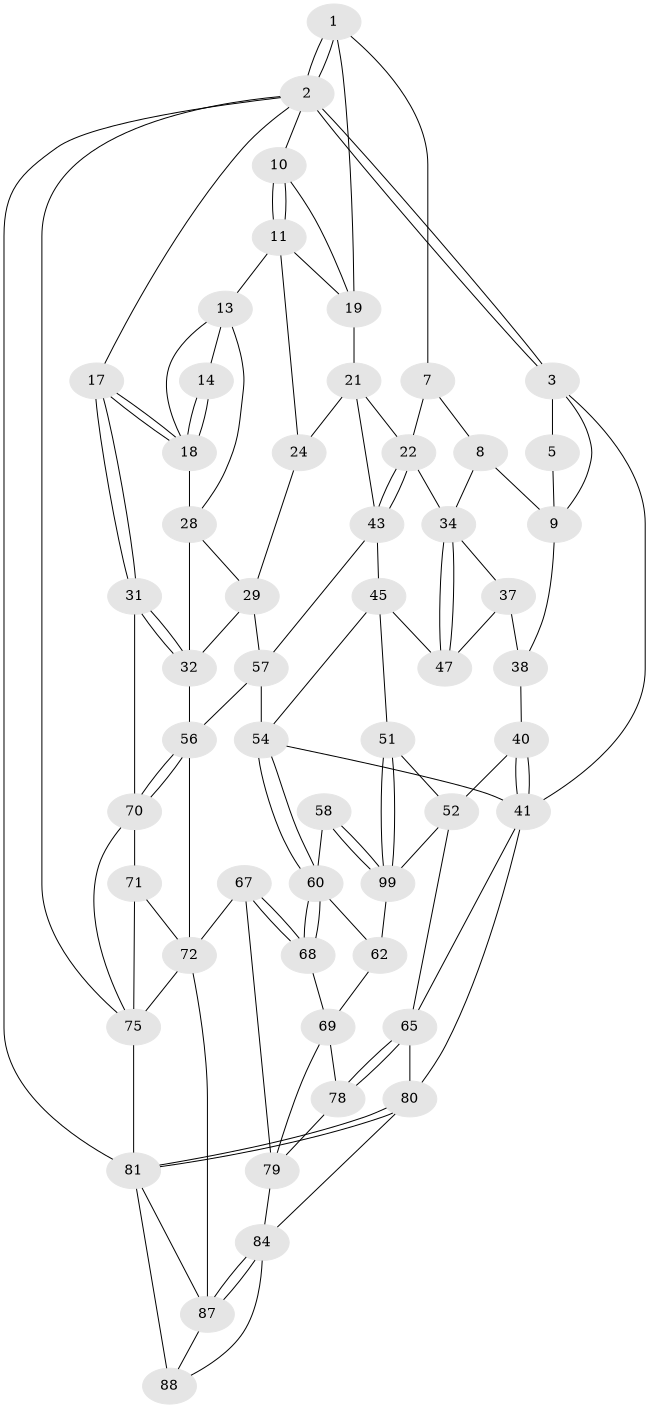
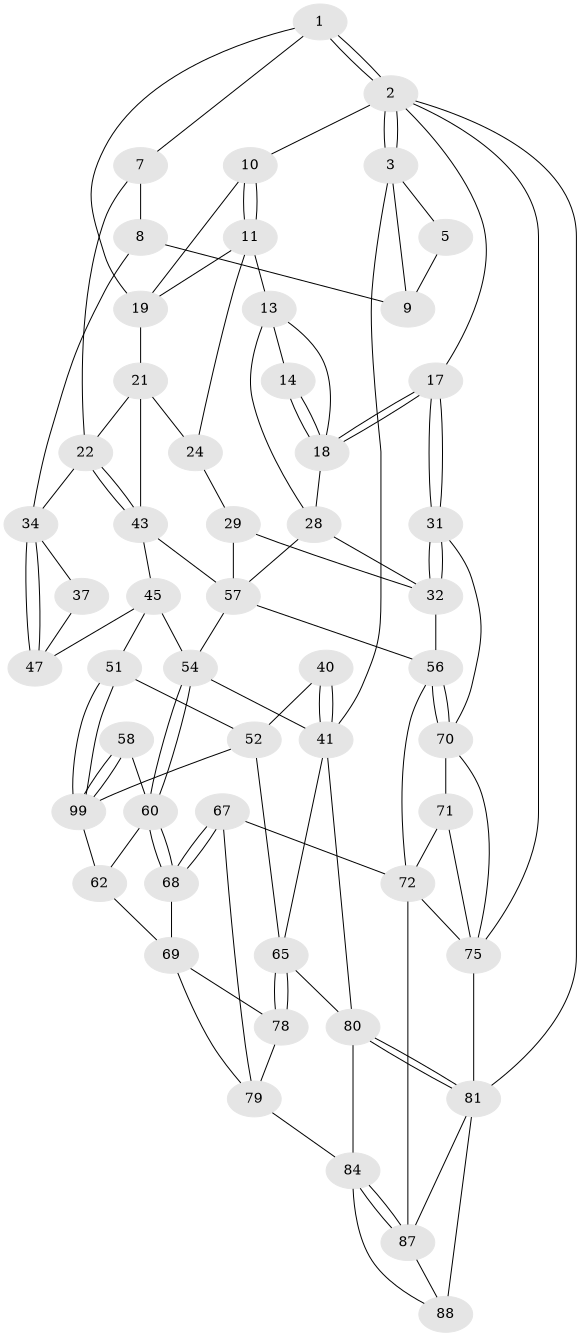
(221, 560) -> (274, 560)
(521, 668) -> none
